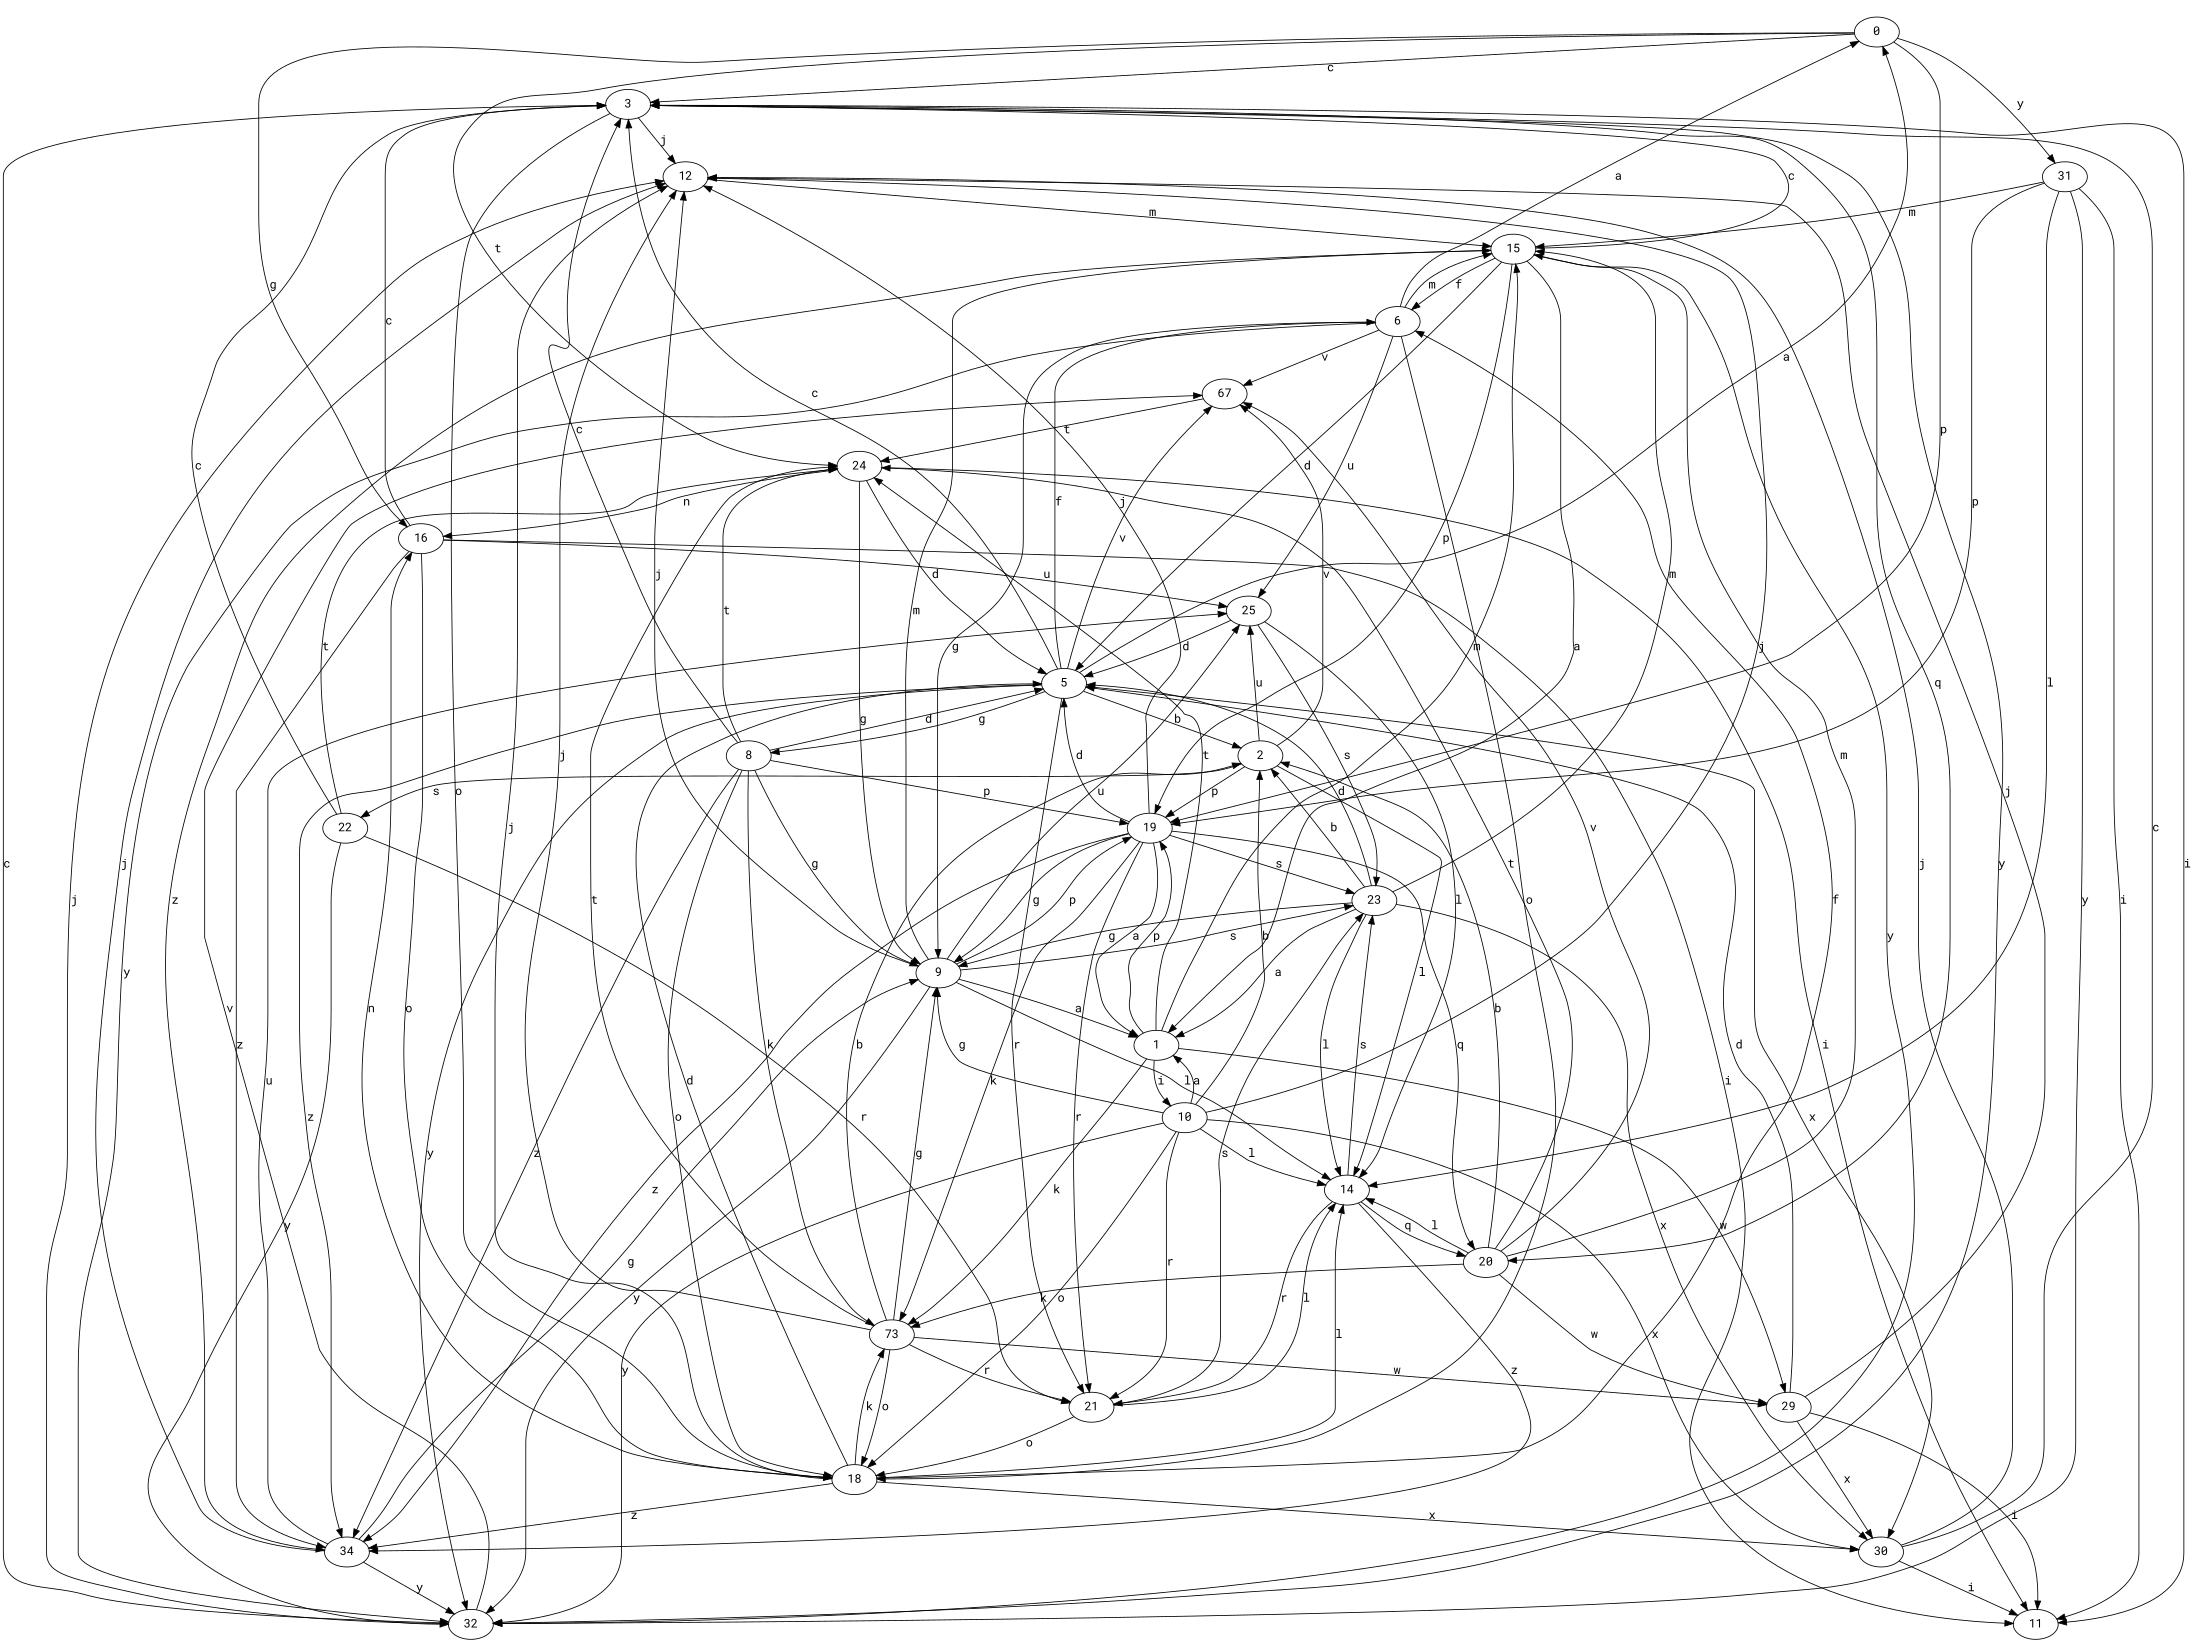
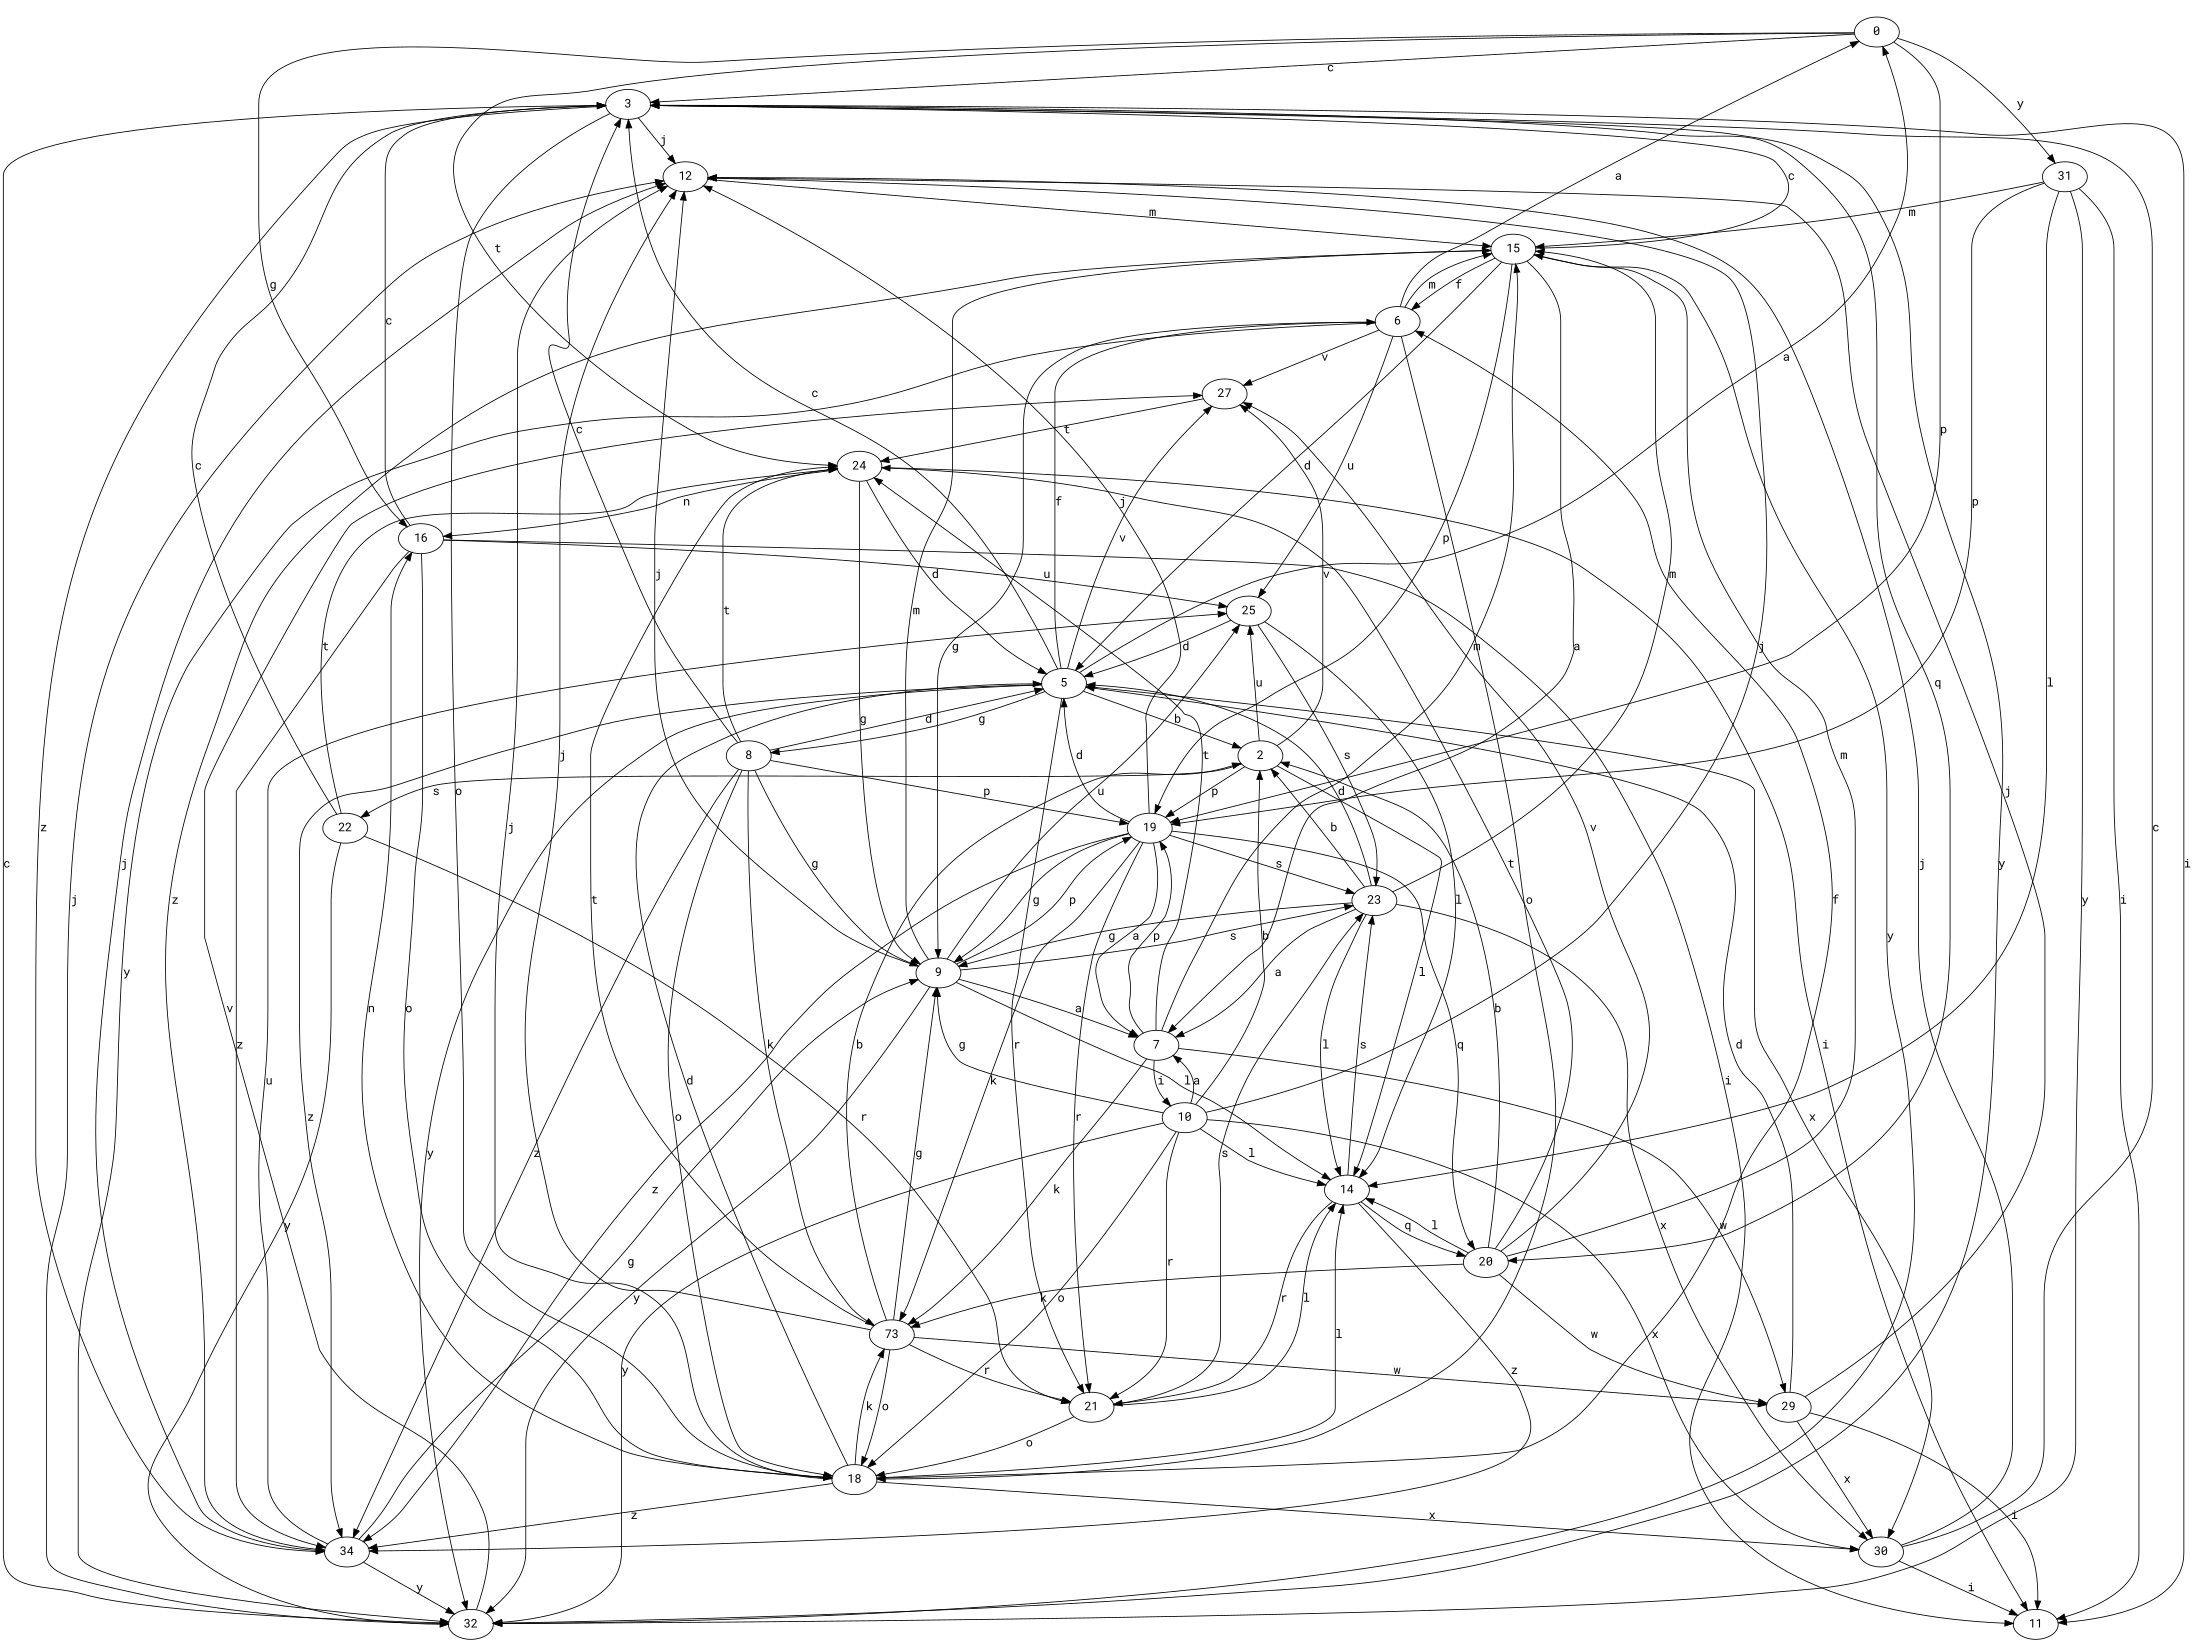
(1225, 394) -> (1225, 394)
none -> (45, 741)
(1156, 1045) -> (1156, 1045)
